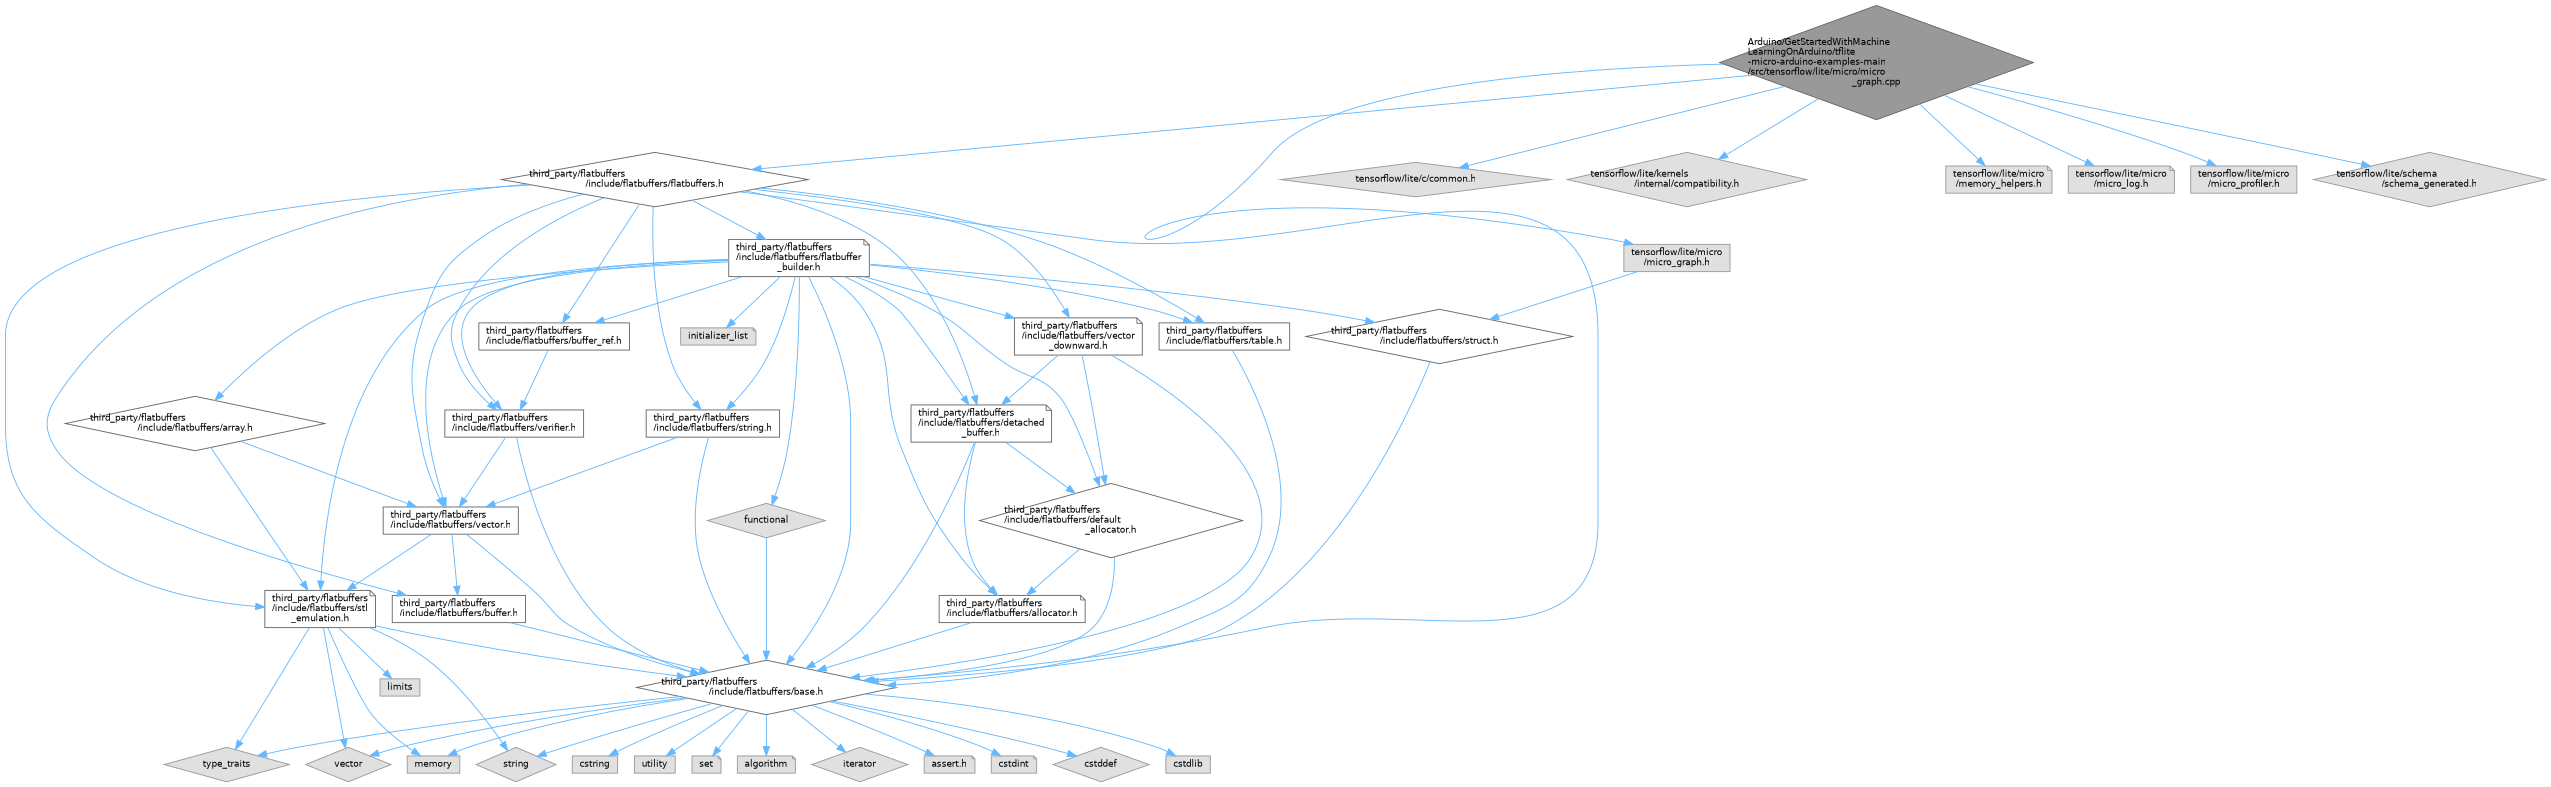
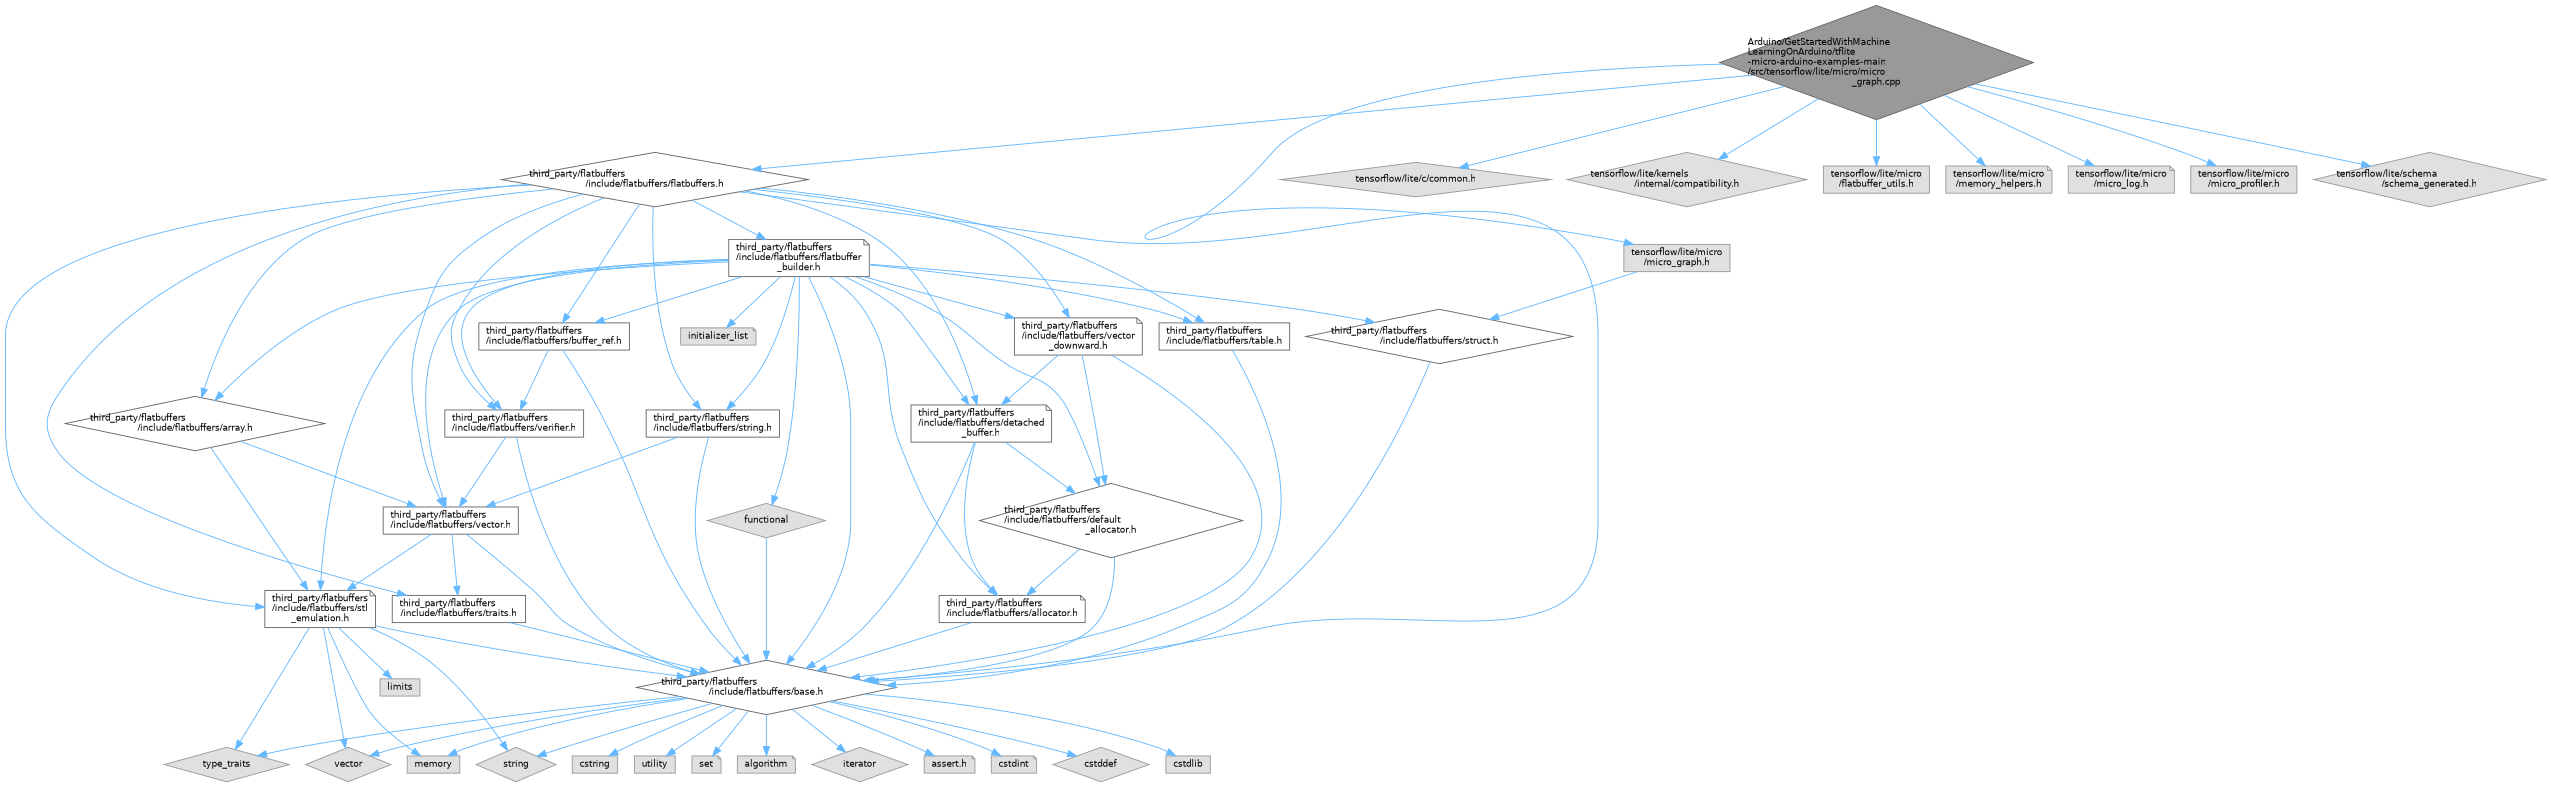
none -> (1876, 180)
none -> (337, 225)
none -> (643, 508)
(459, 609) -> (459, 609)
